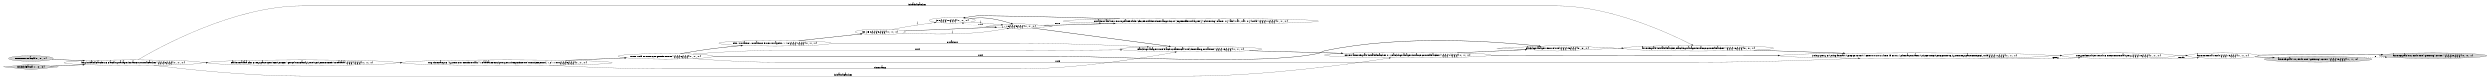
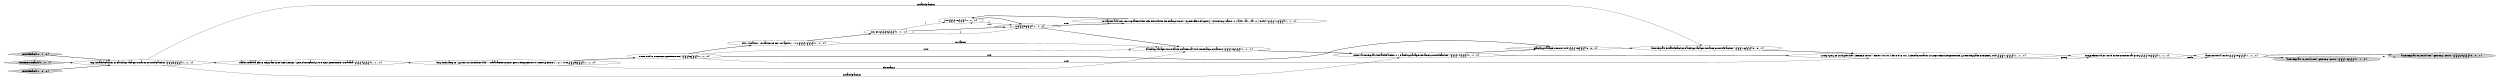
none -> (35, 54)
(31, 58) -> (35, 63)
